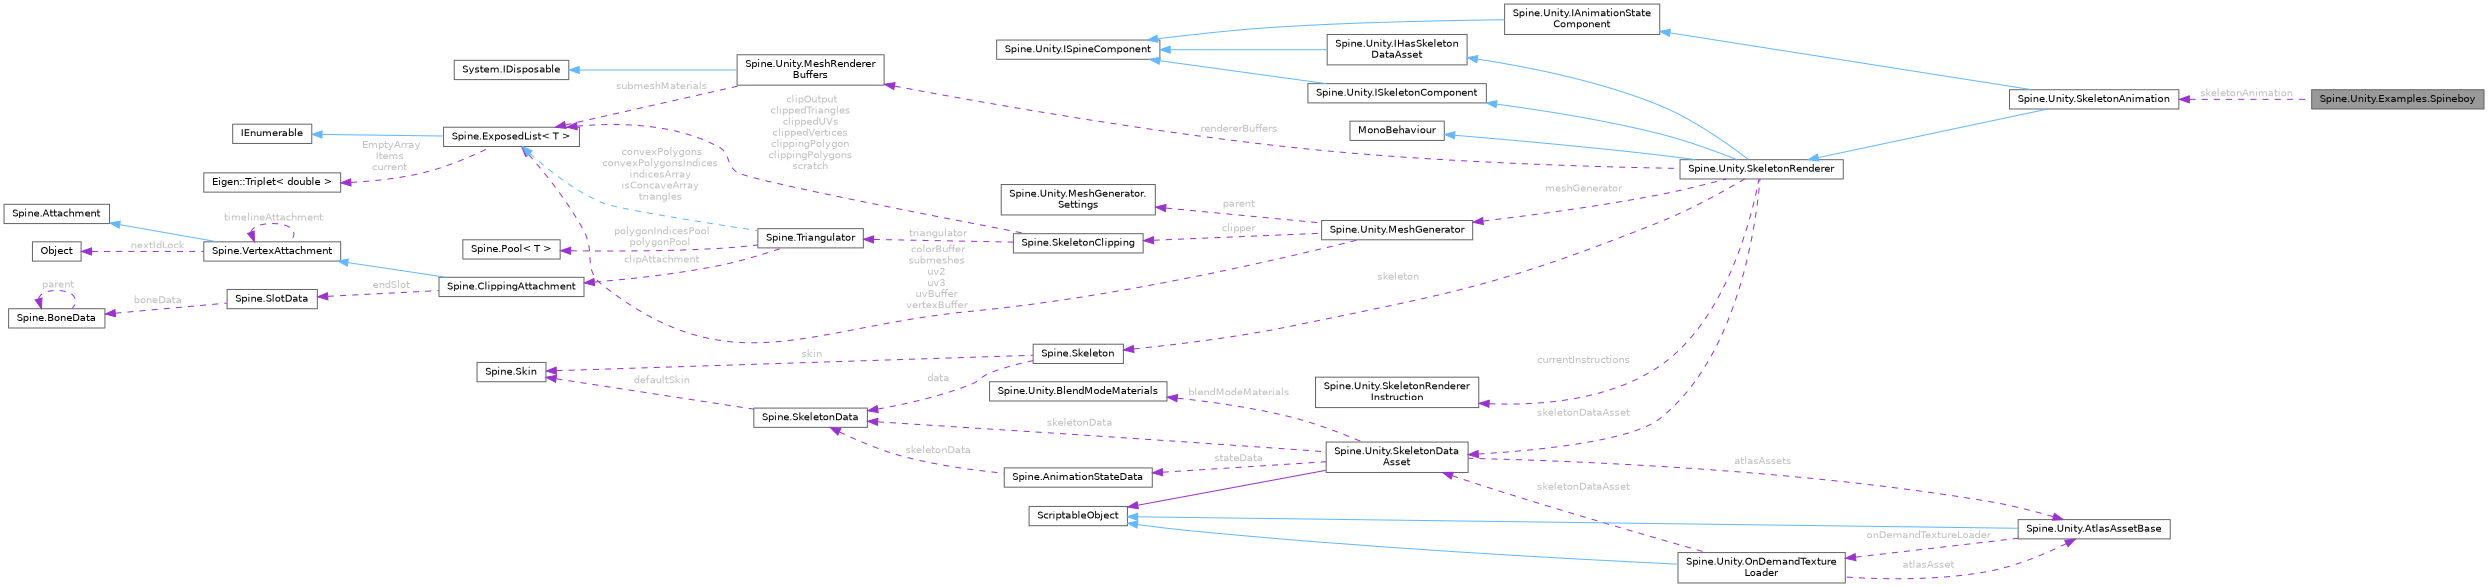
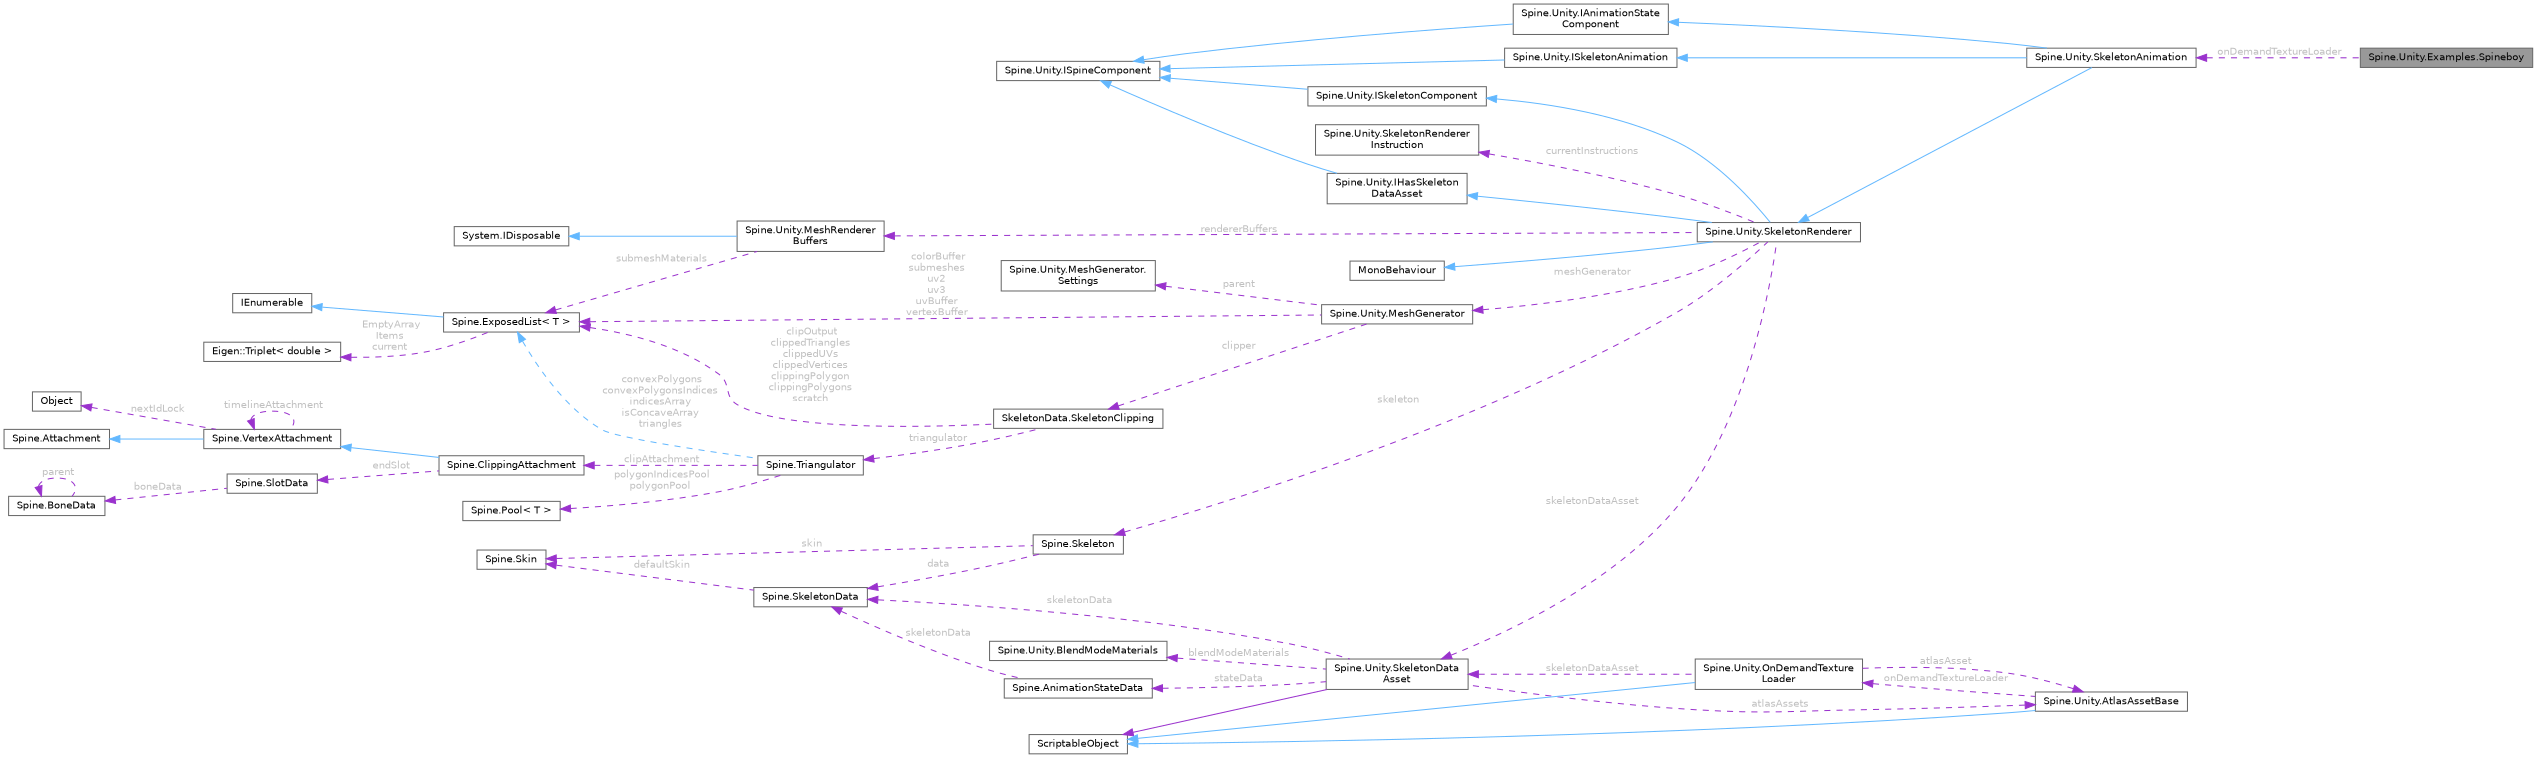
none -> (1591, 58)
(2245, 94) -> (2278, 52)
(1078, 243) -> (1078, 419)
